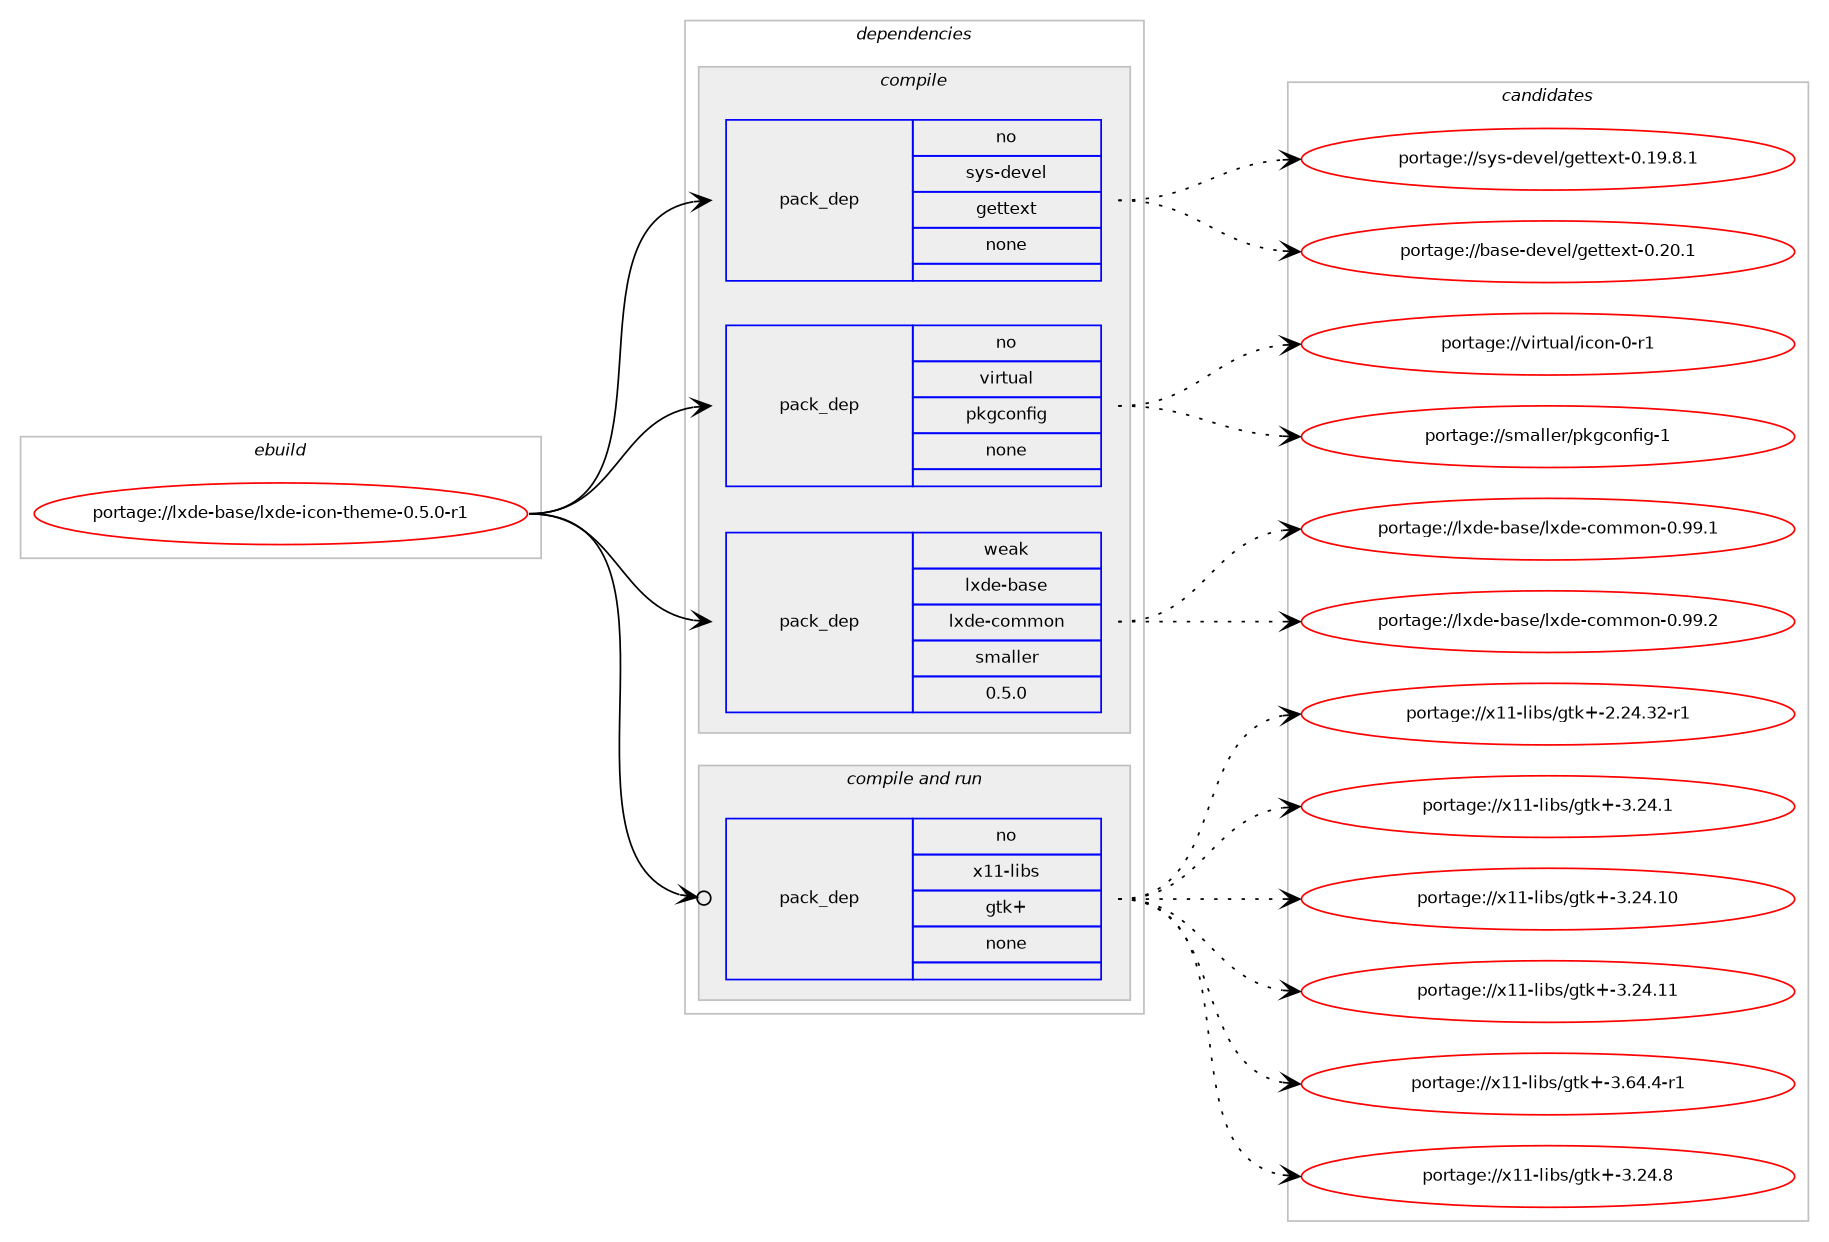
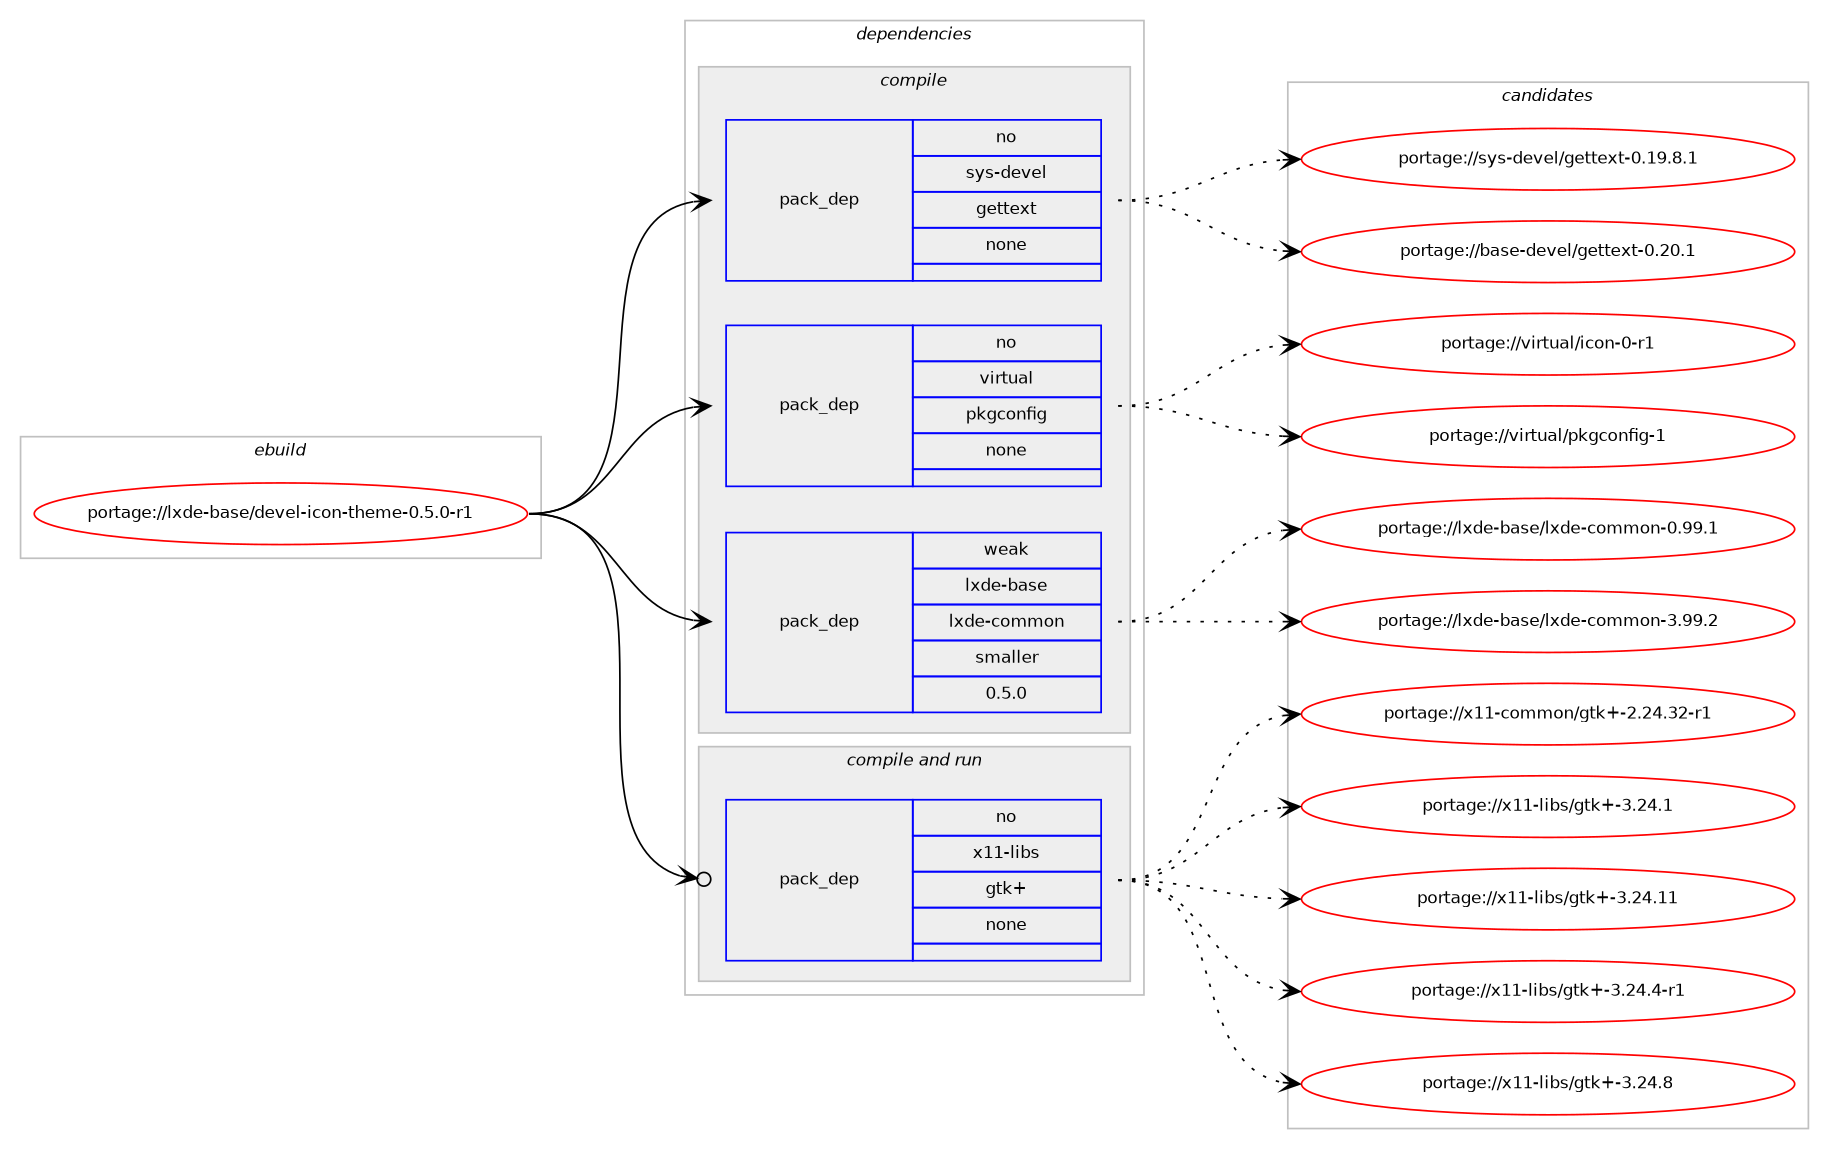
(1548, 437) -> (1548, 437)
(281, 514) -> (281, 514)
(1548, 622) -> (1548, 622)
(1548, 714) -> (1548, 714)
(1548, 899) -> none
(1548, 1084) -> (1548, 992)
